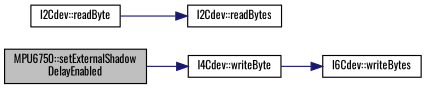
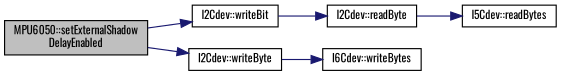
none -> (235, 16)
(235, 16) -> (509, 16)
(76, 66) -> (76, 38)
(235, 66) -> (235, 60)
